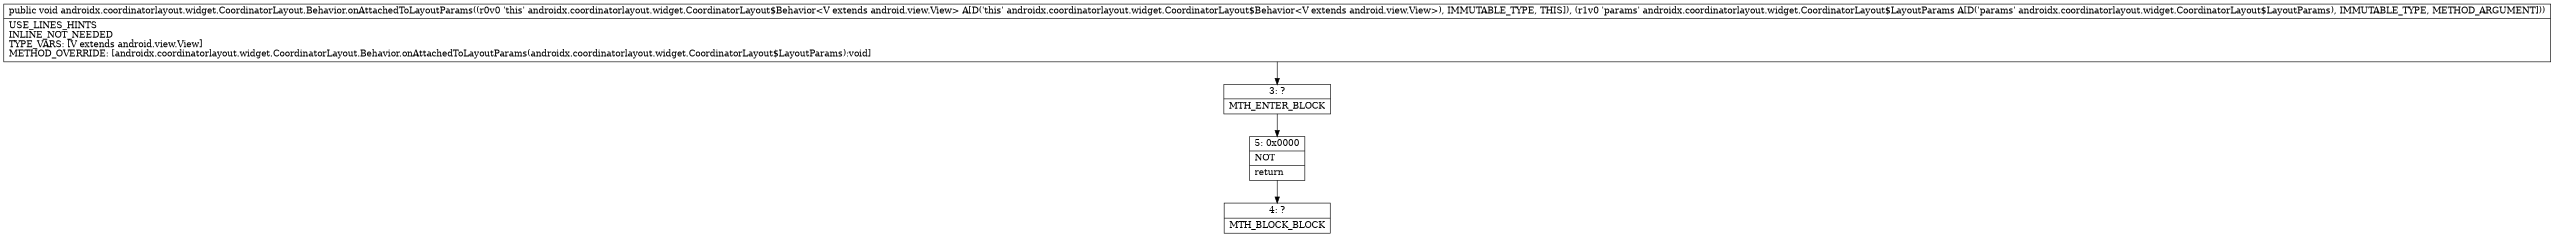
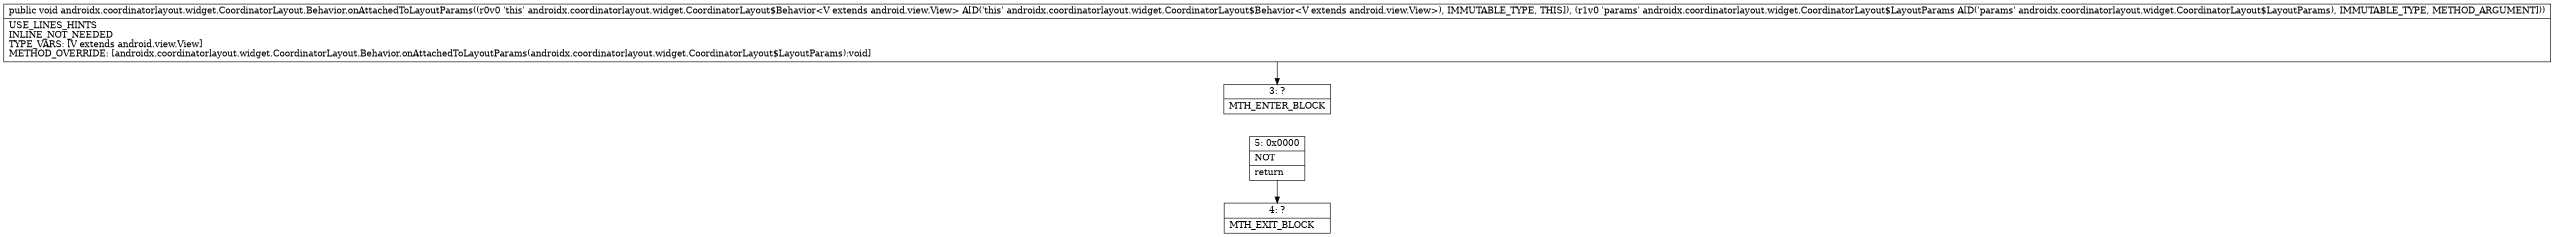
(1277, 122) -> none
(1277, 225) -> (1272, 225)
